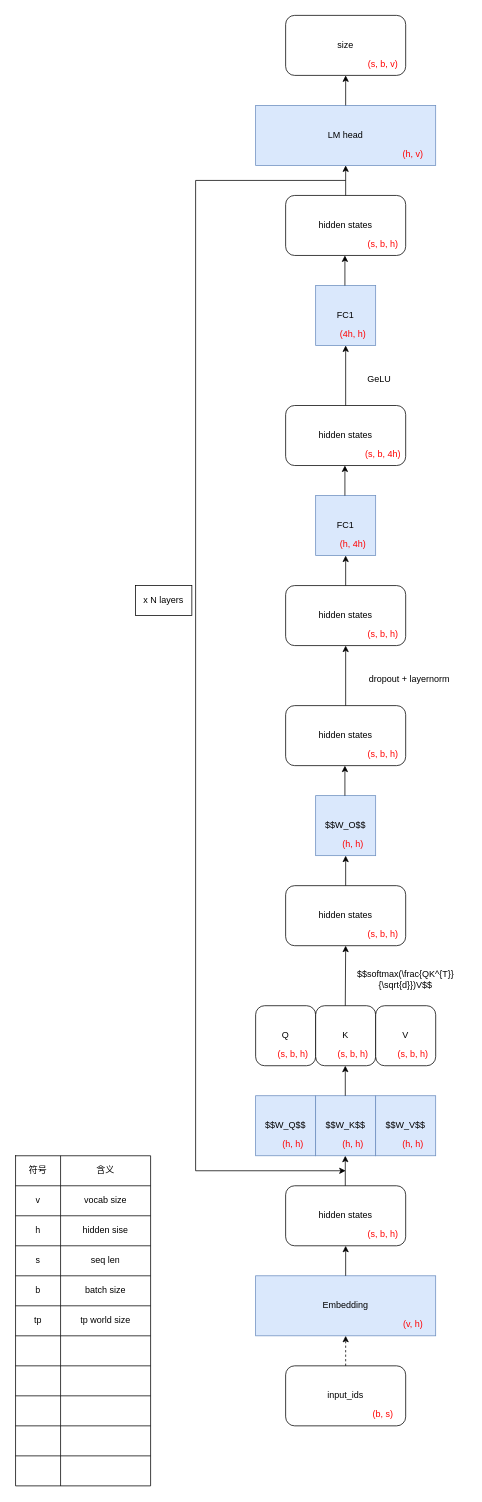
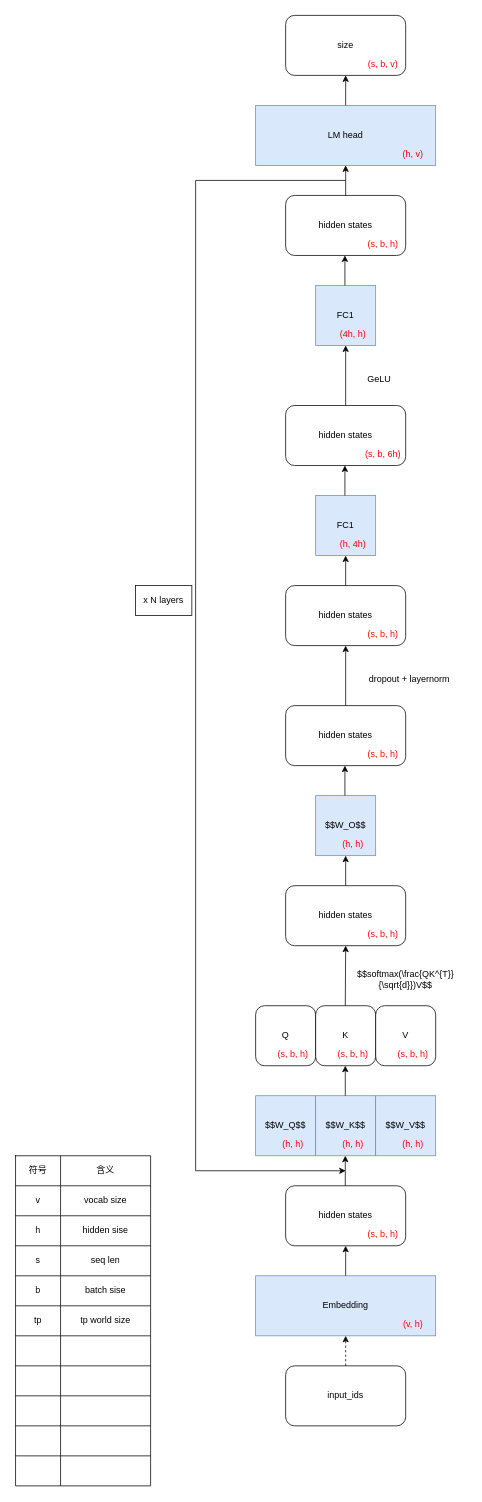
(383, 454) -> (383, 454)
(105, 1290) -> (105, 1290)
(383, 1414) -> none
